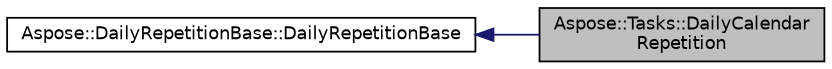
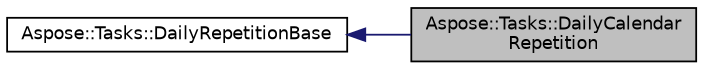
(241, 35) -> (177, 35)
